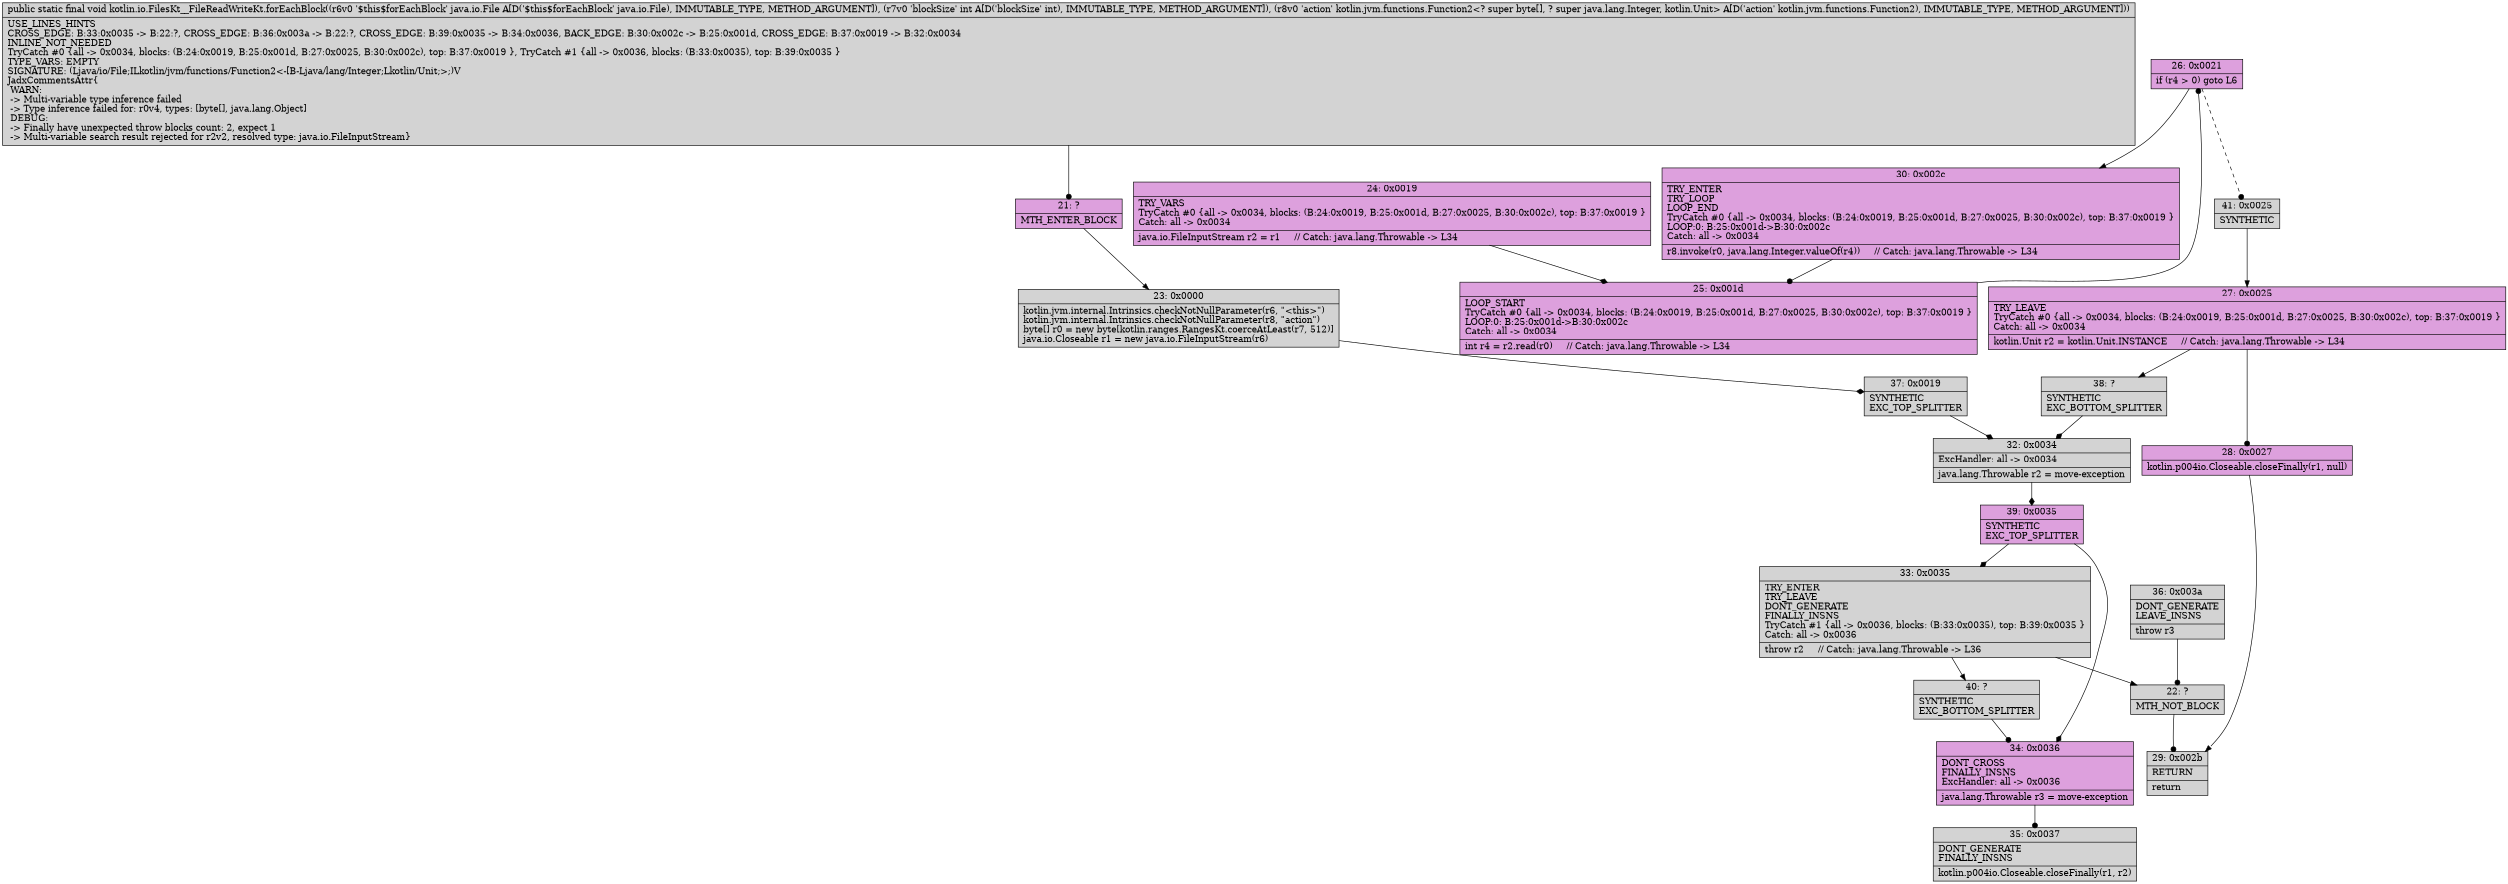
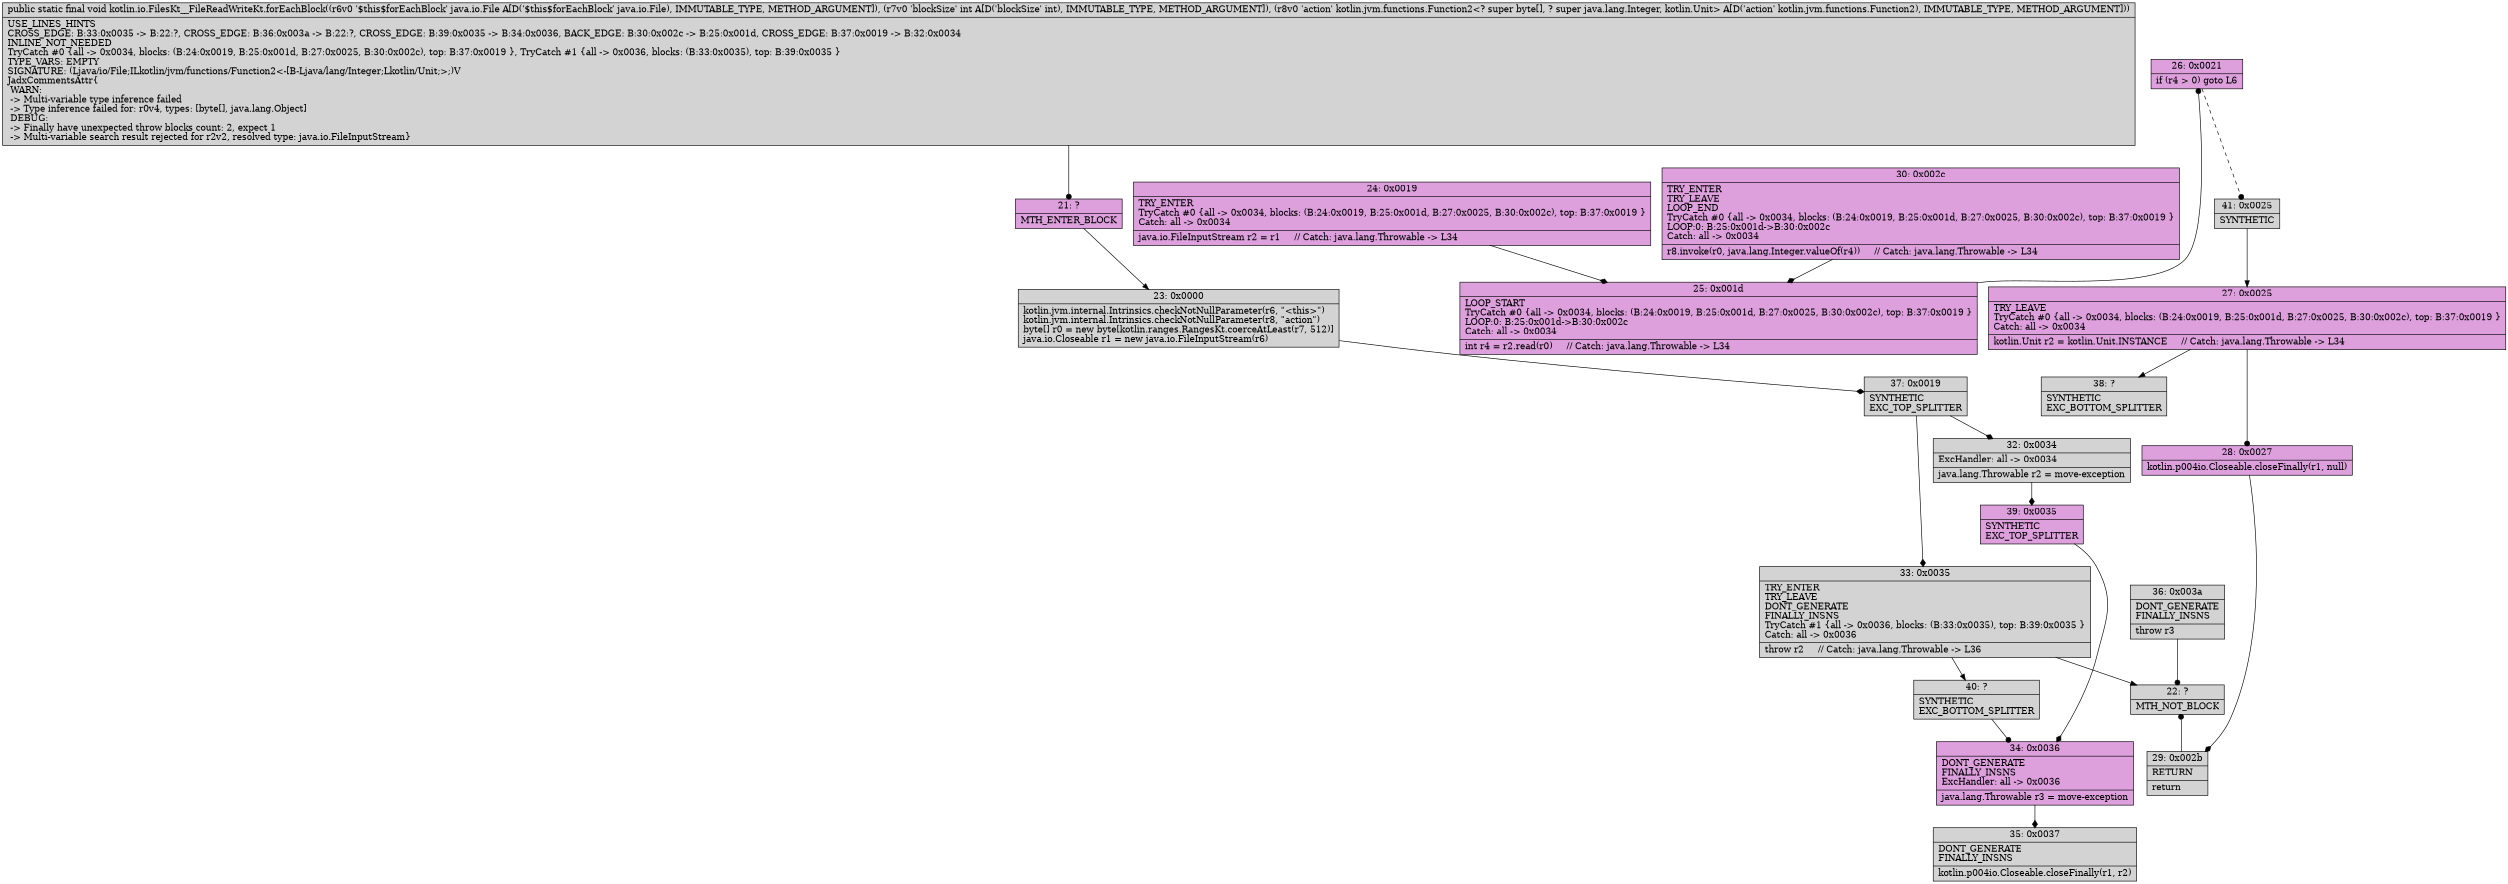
(2154, 134) -> none
(1691, 199) -> (1694, 199)
(1162, 204) -> (1166, 204)
(1812, 270) -> (1812, 270)
(2072, 425) -> none
(1998, 553) -> (1920, 487)
(2255, 615) -> (2255, 615)
(2169, 616) -> (2173, 616)
(2173, 730) -> (2182, 736)
(1973, 763) -> (1983, 763)
(2035, 814) -> (2035, 814)
